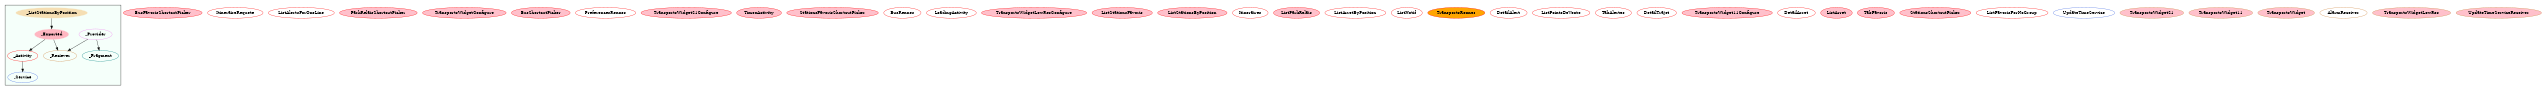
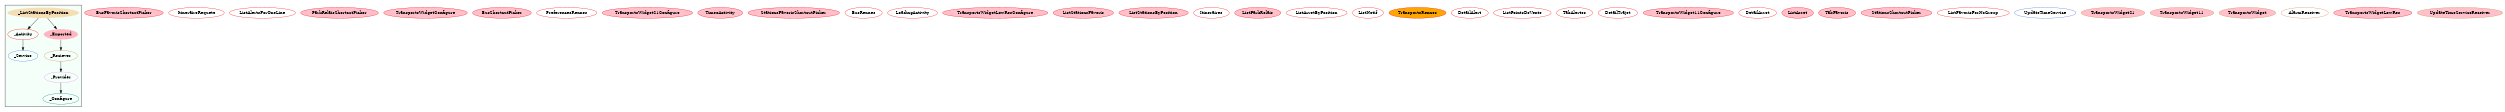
(2412, 13) -> (2373, 13)
(38, 44) -> (34, 23)
(79, 44) -> (61, 65)
(100, 56) -> (61, 99)
